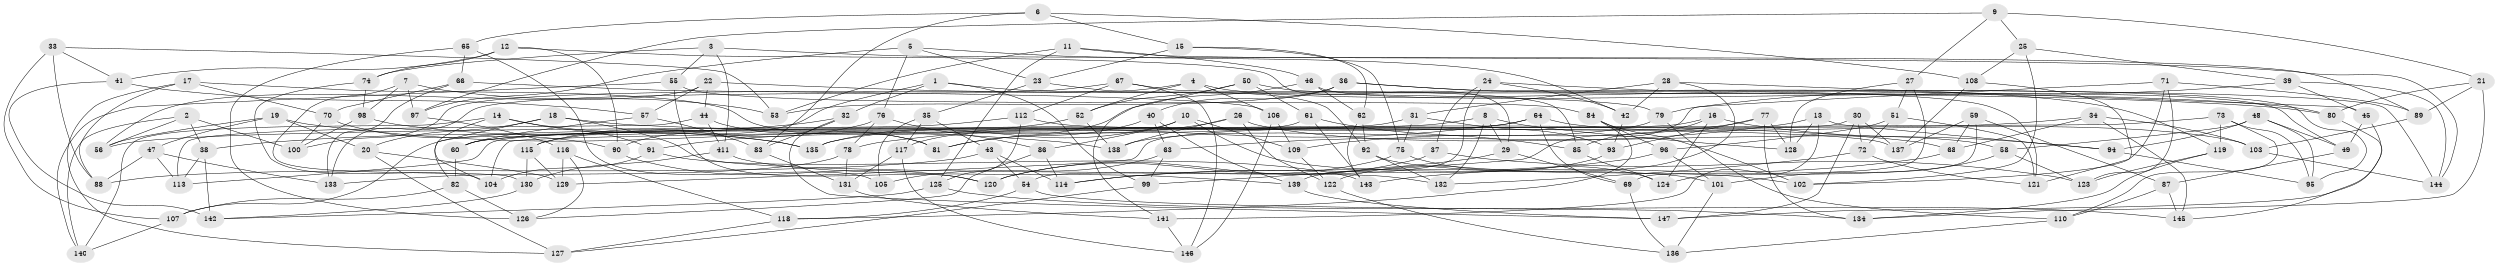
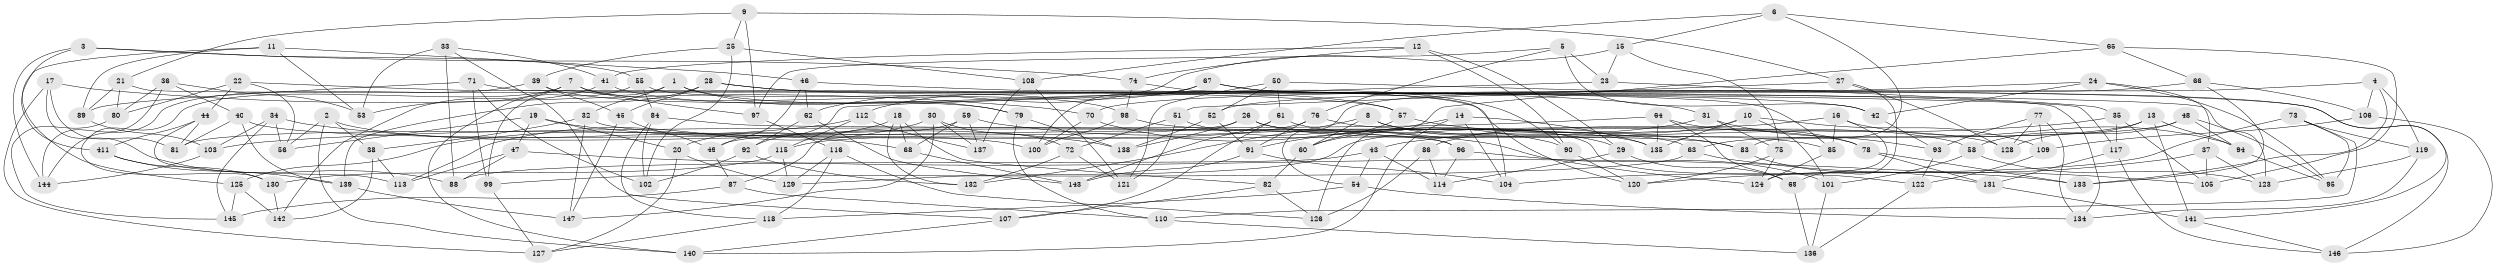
(961, 134) -> (1283, 133)
none -> (2207, 167)
